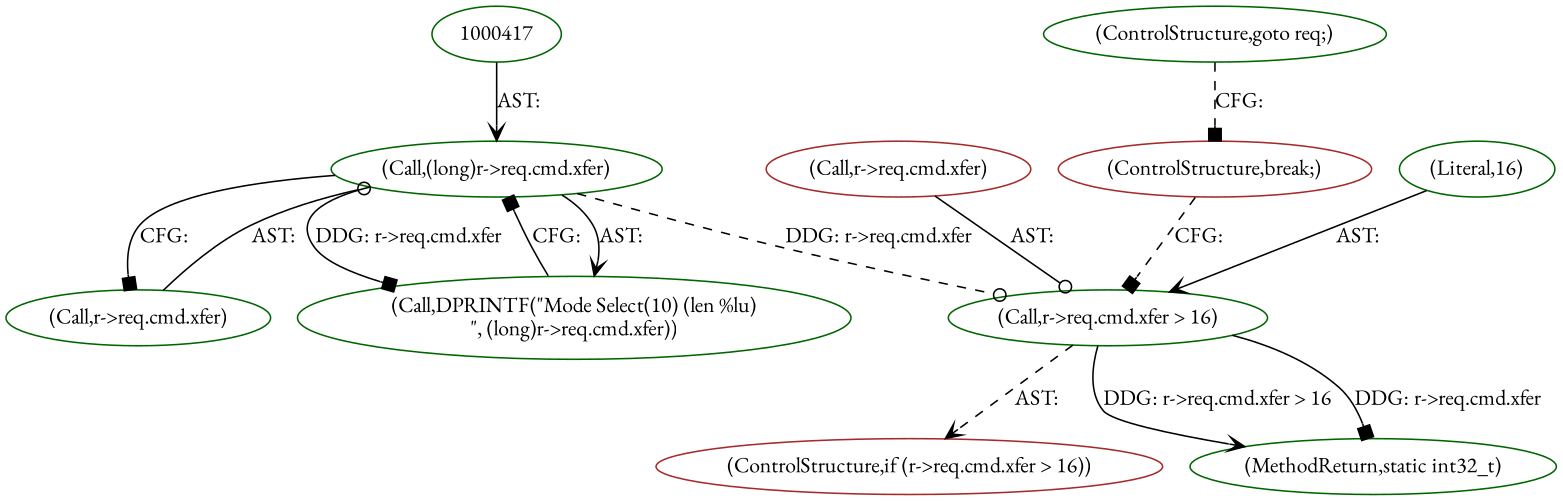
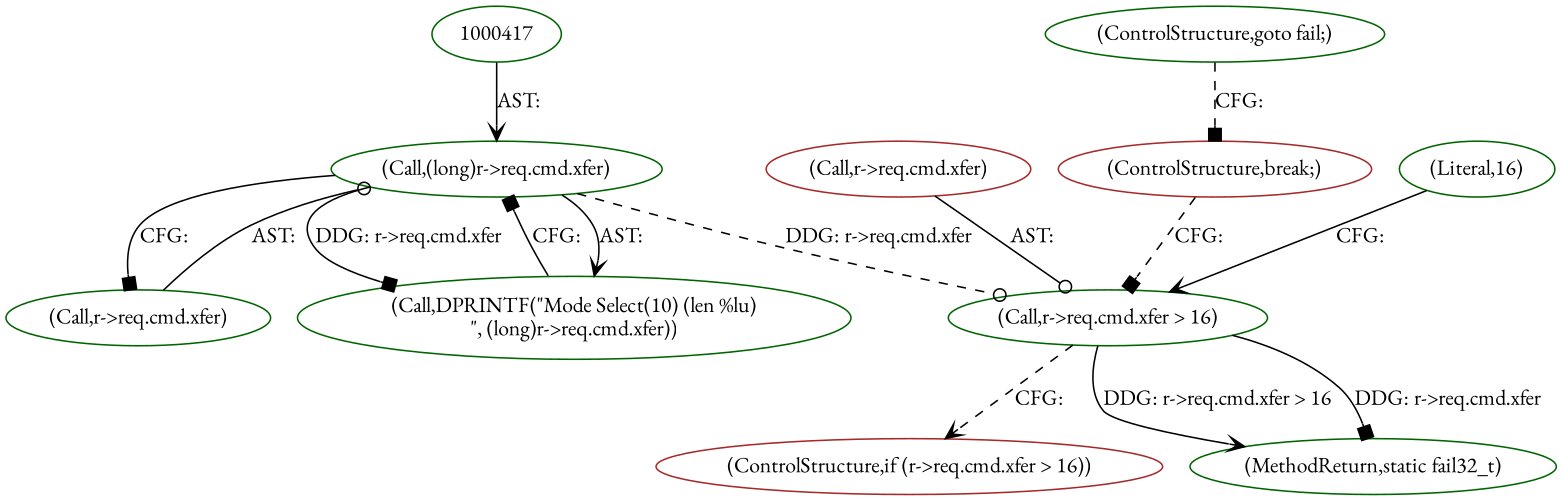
(1215, 34) -> (1215, 34)
(1361, 237) -> (1363, 237)
(1040, 399) -> (1042, 399)
(1373, 467) -> (1373, 467)
